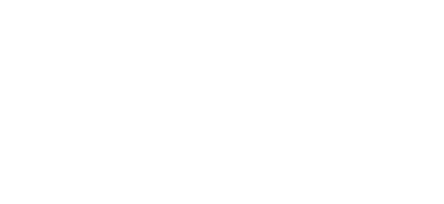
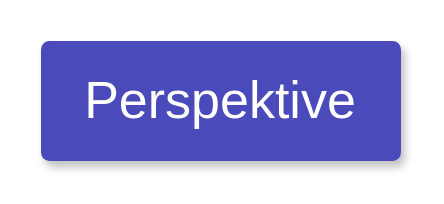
none -> (221, 101)
